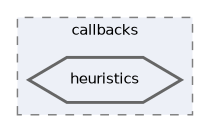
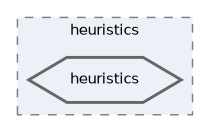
(105, 31) -> (105, 31)
